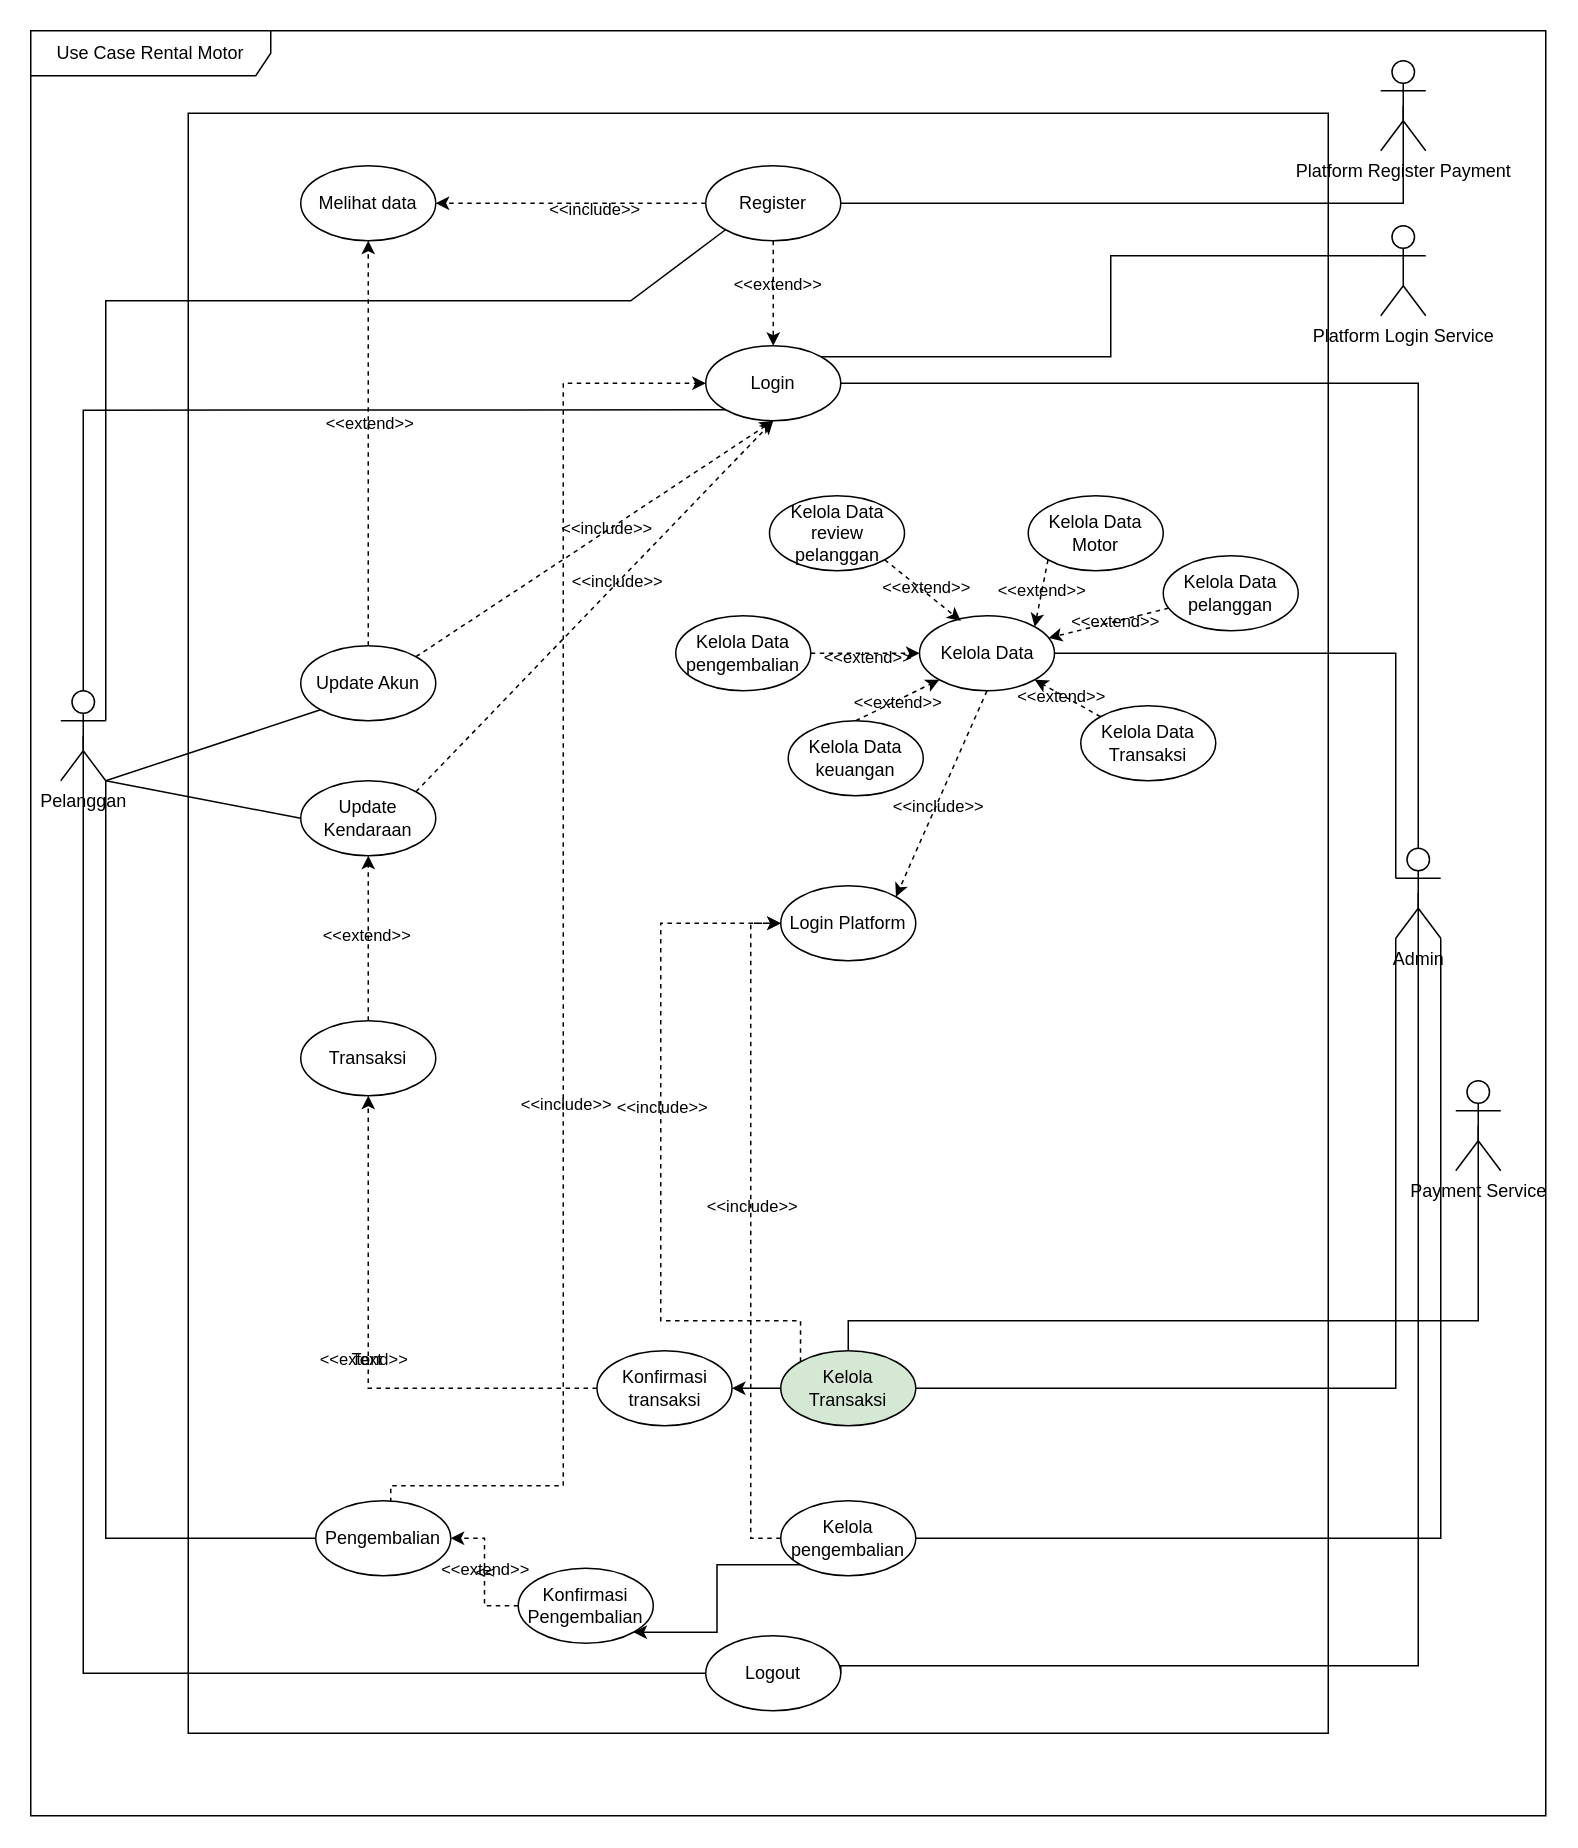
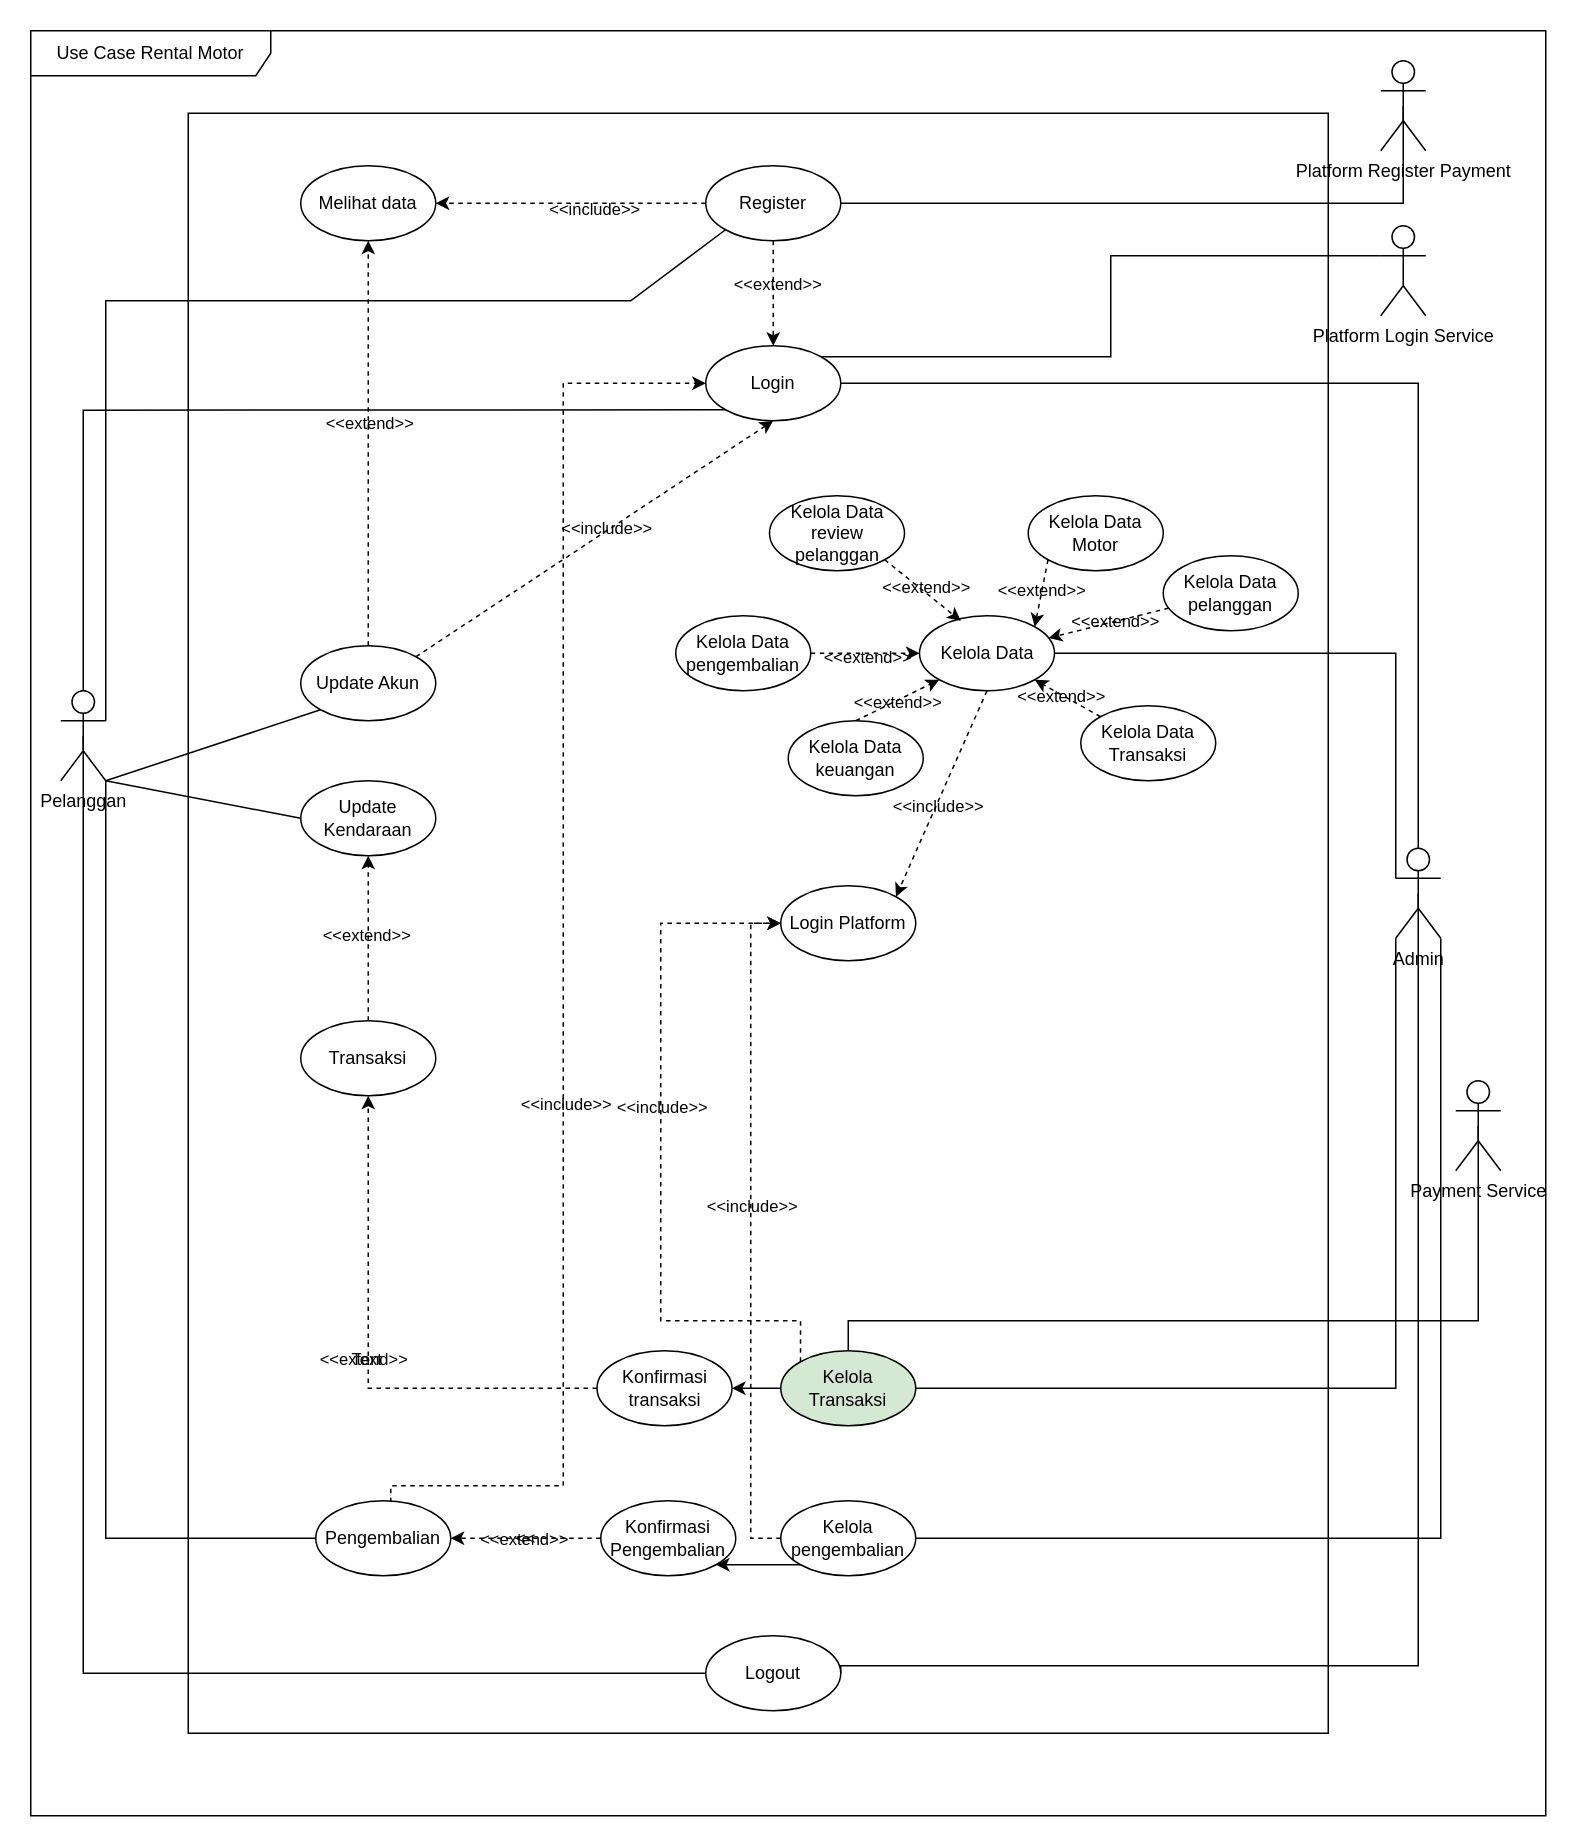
(591, 610) -> none
(586, 1606) -> (668, 1538)
